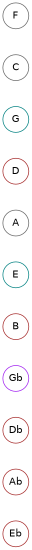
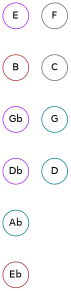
(16, 171) -> (55, 171)
(16, 223) -> none
(16, 275) -> (16, 16)
(16, 430) -> (16, 171)
(16, 482) -> (16, 223)
